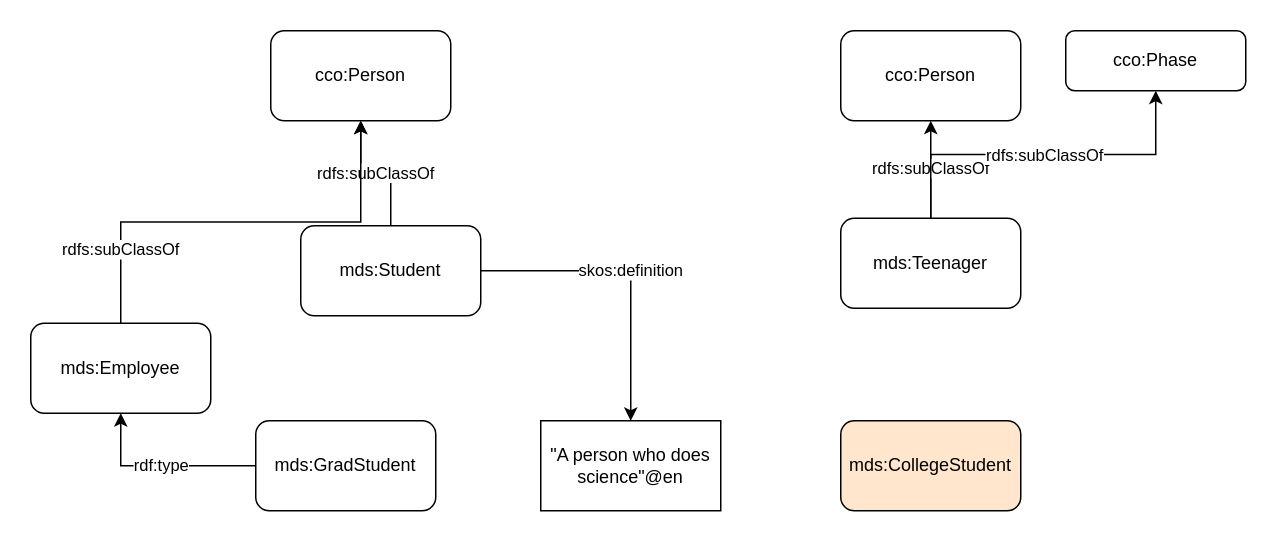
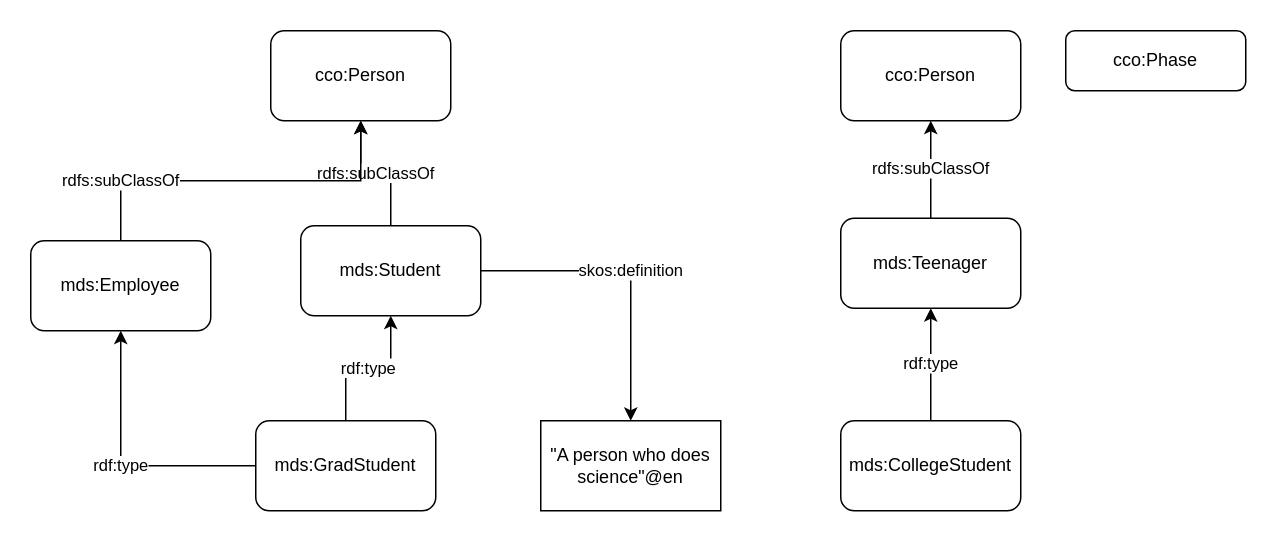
(1071, 155) -> none
(121, 368) -> (121, 286)
none -> (363, 368)
none -> (931, 369)
(931, 466) -> (931, 466)
